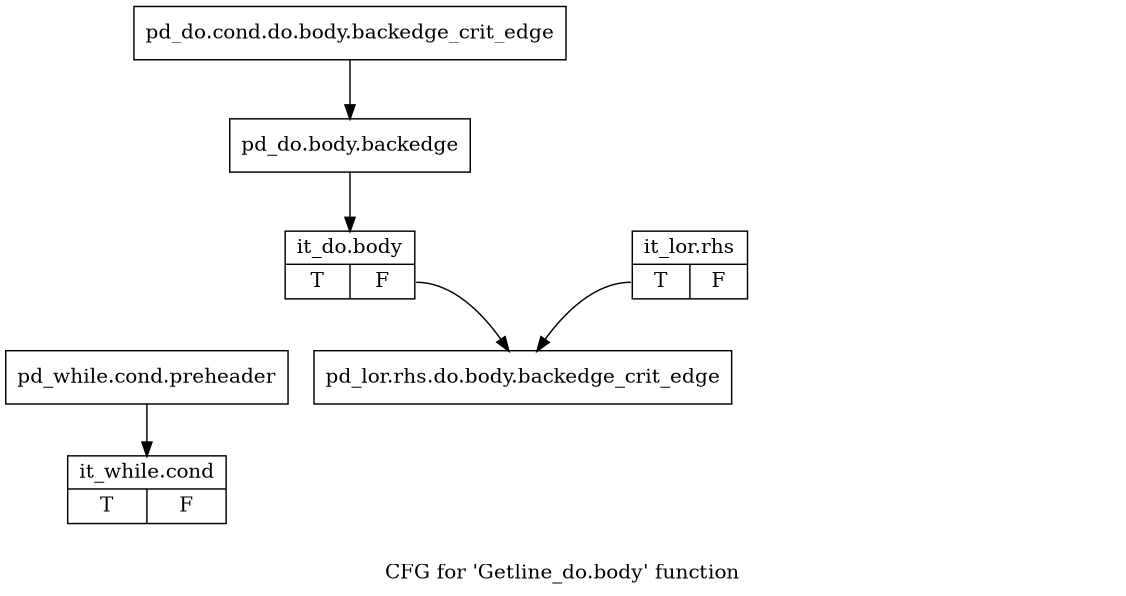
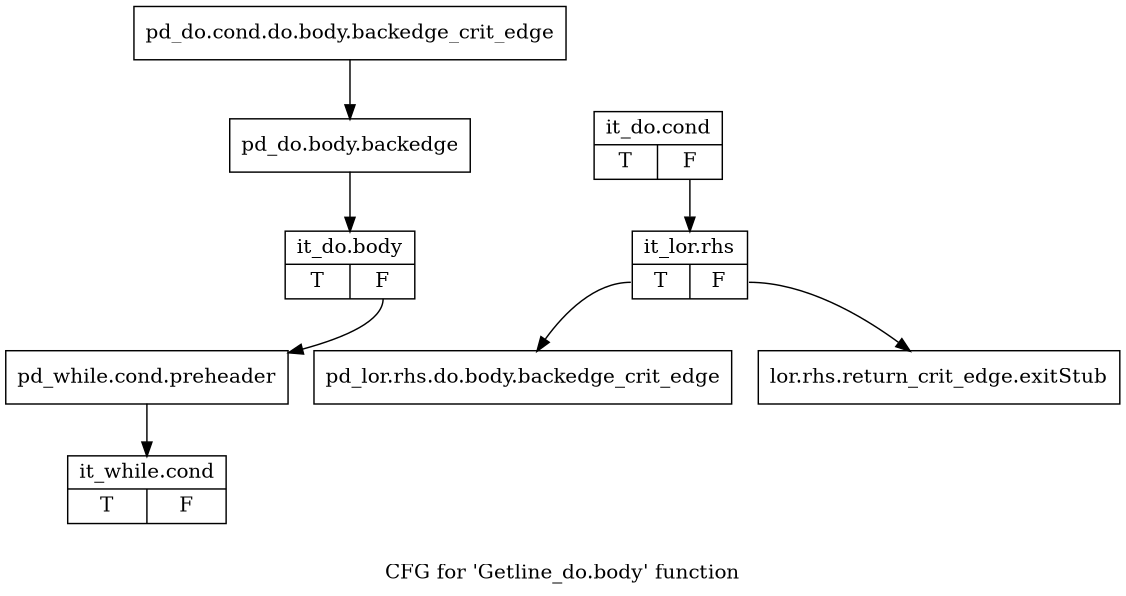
none -> (658, 145)
(465, 301) -> (349, 333)
none -> (939, 377)
